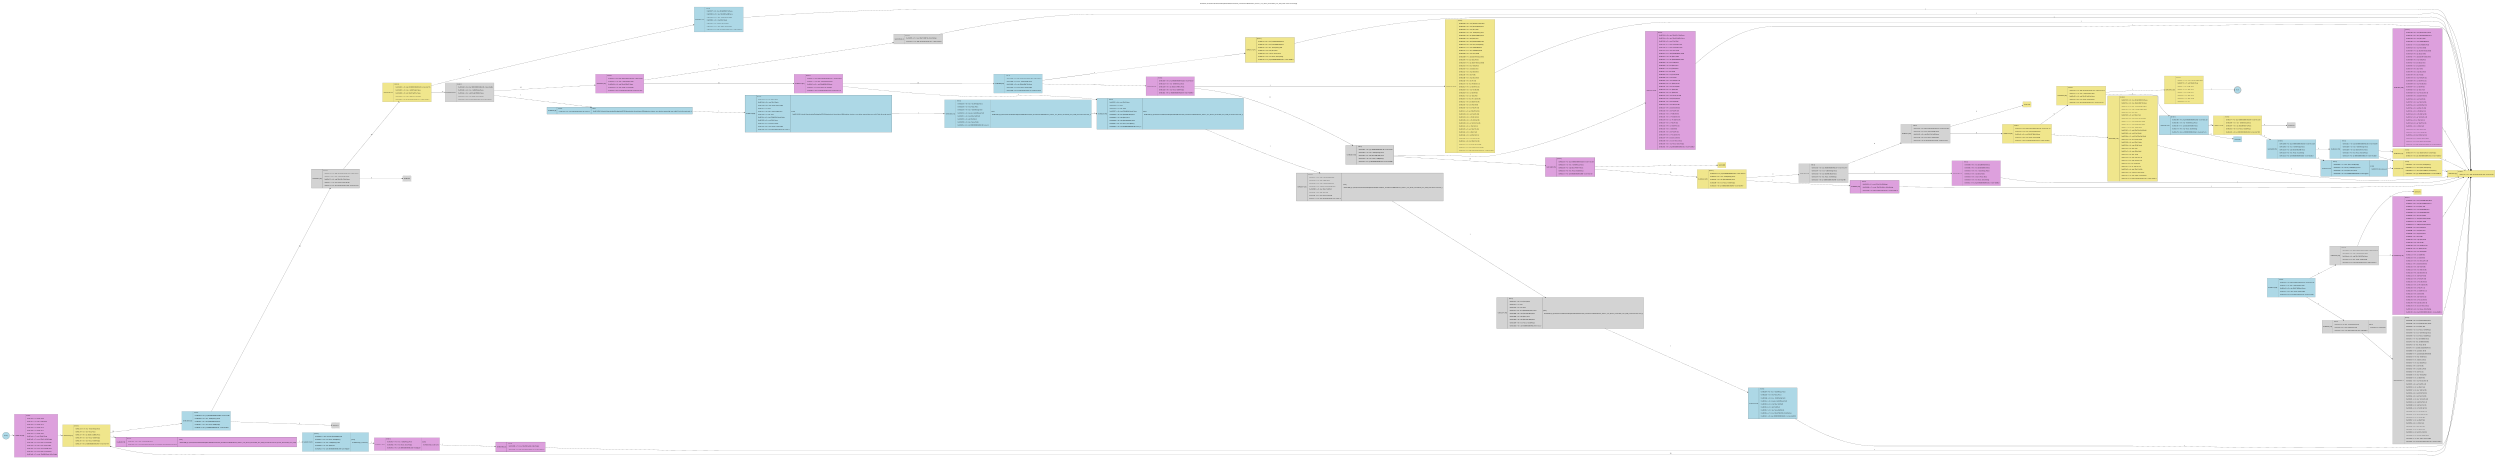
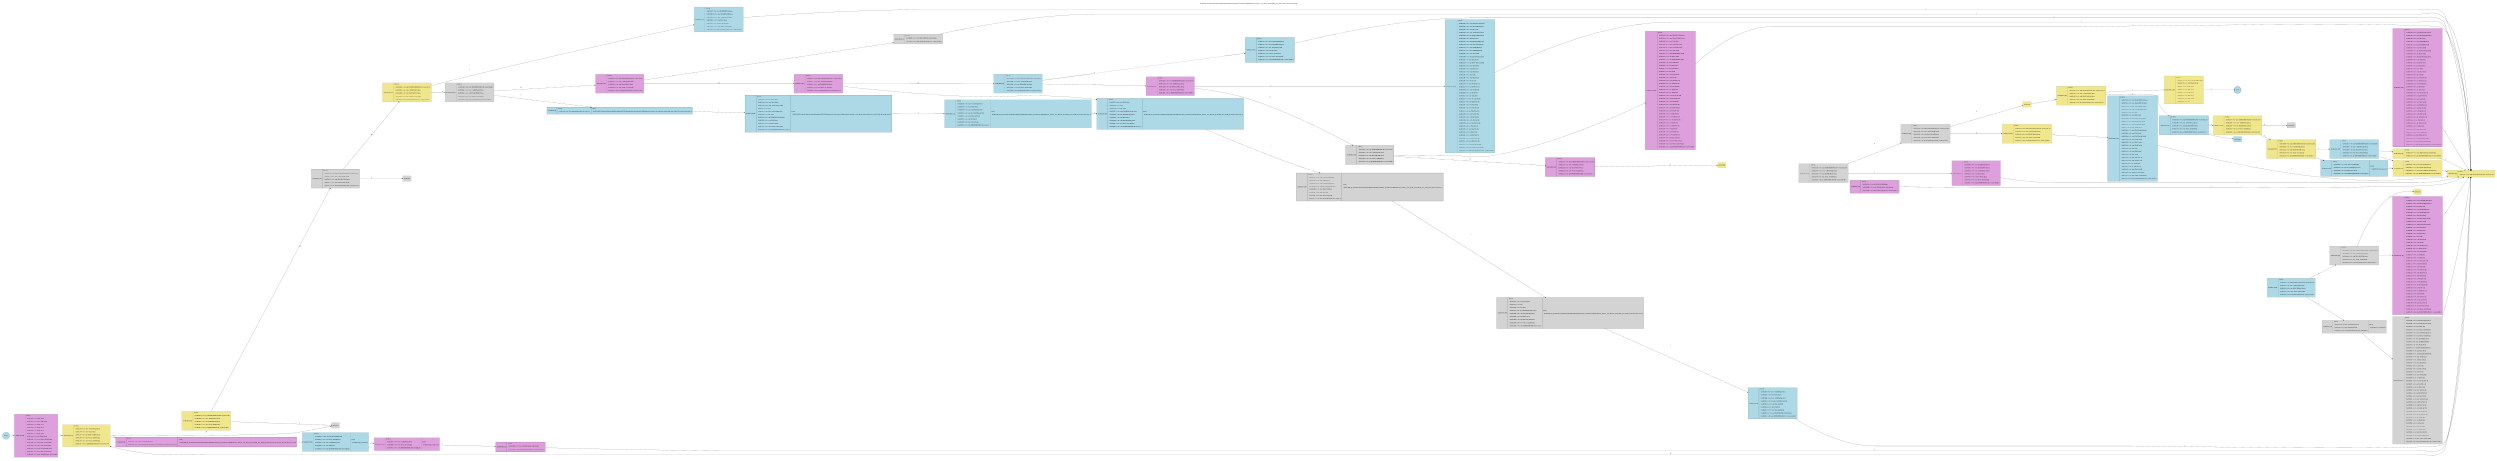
(1270, 50) -> (1270, 50)
(1470, 86) -> (1470, 86)
(2054, 115) -> (2043, 102)
(2133, 139) -> (2133, 139)
(2291, 149) -> (2291, 149)
(1722, 179) -> none
(206, 421) -> (206, 421)
(145, 428) -> (221, 435)
